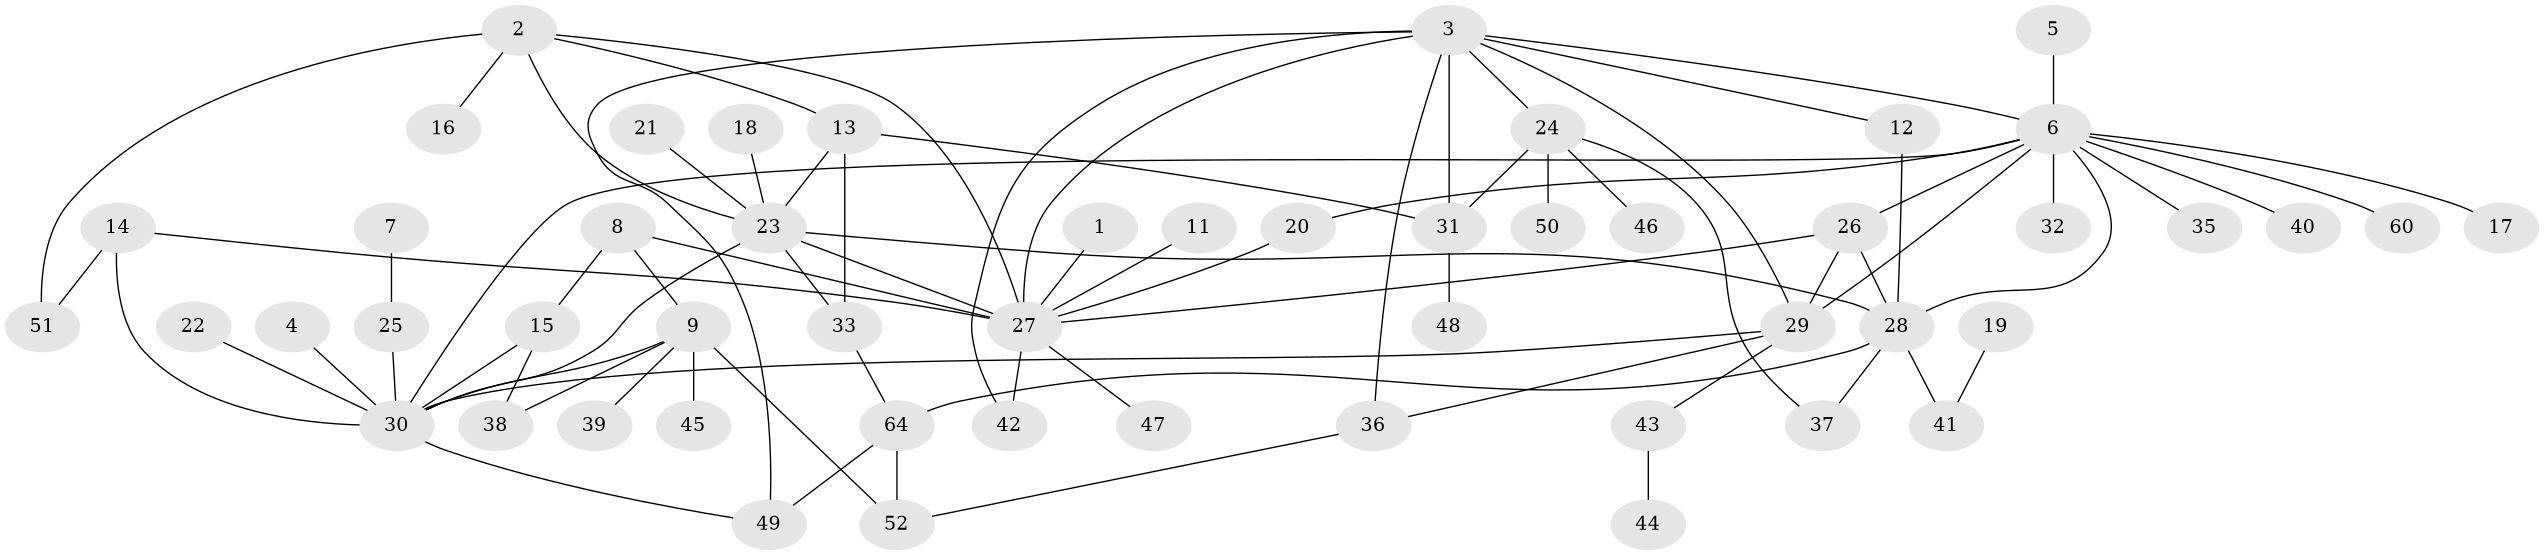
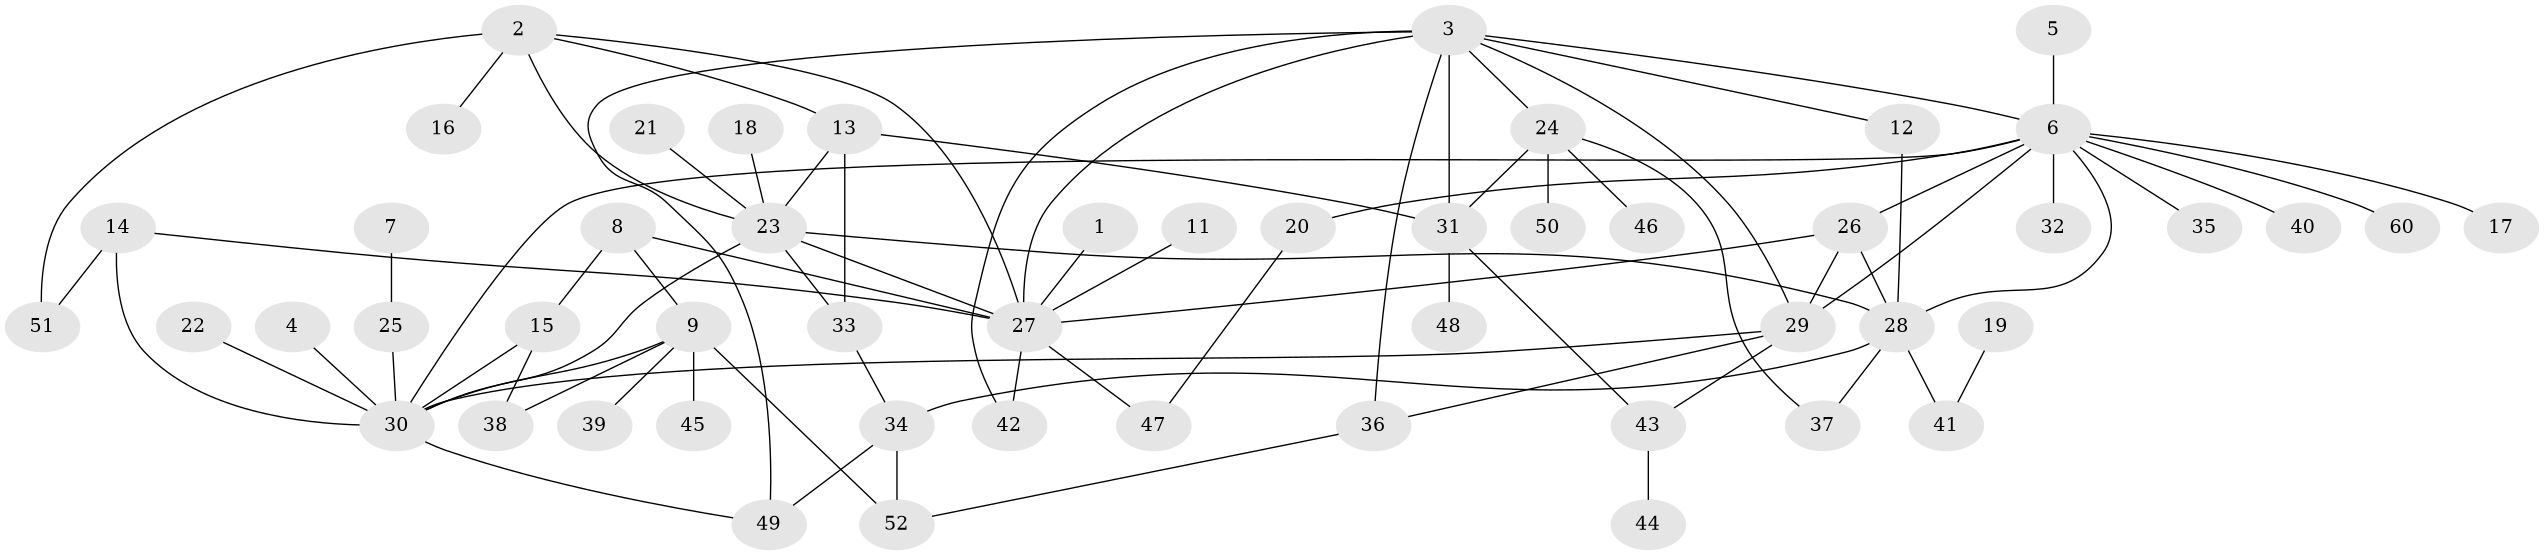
(1165, 283) -> (1226, 327)
none -> (1549, 327)
(897, 426) -> (897, 426)
